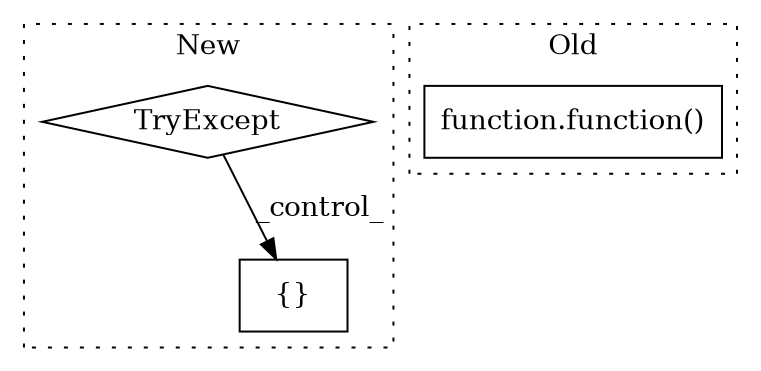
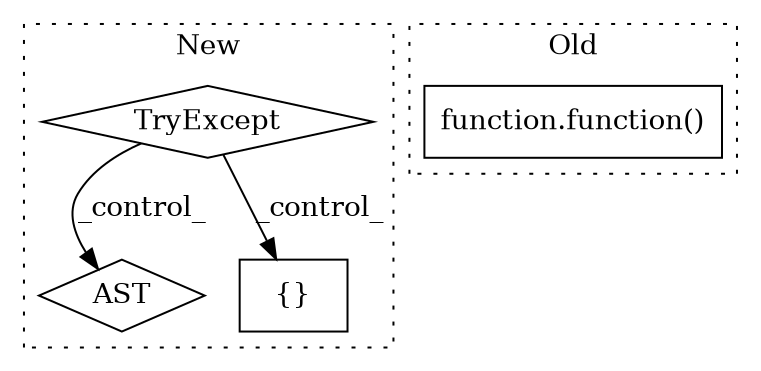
none -> (122, 296)
